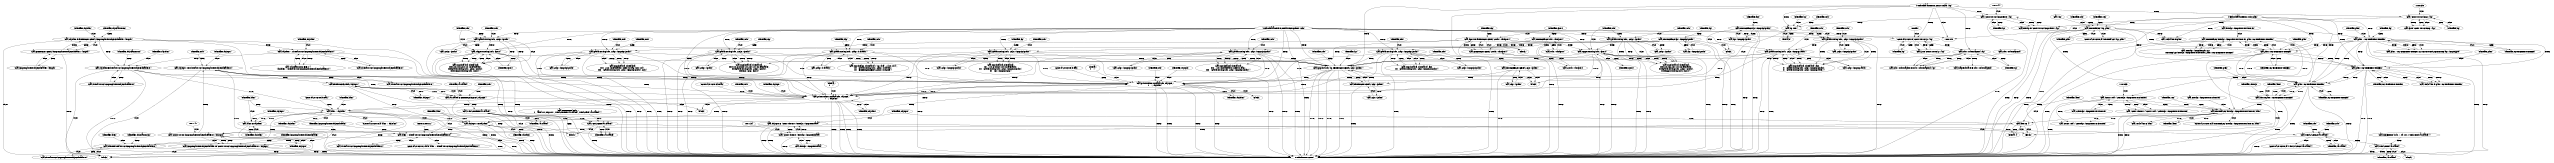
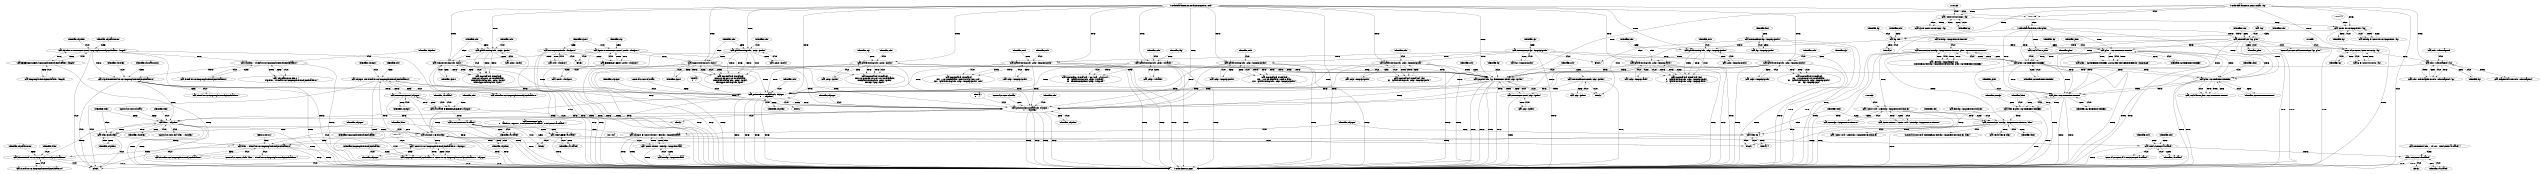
(2230, 21) -> (2153, 21)
(2088, 24) -> (2032, 22)
(1962, 59) -> (2439, 56)
(1552, 84) -> (2398, 89)
